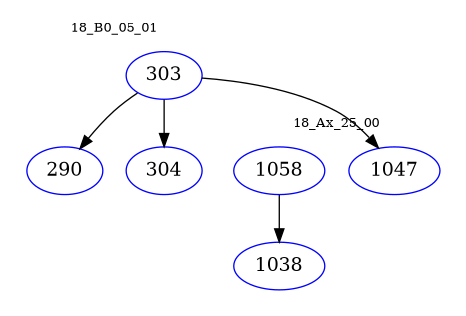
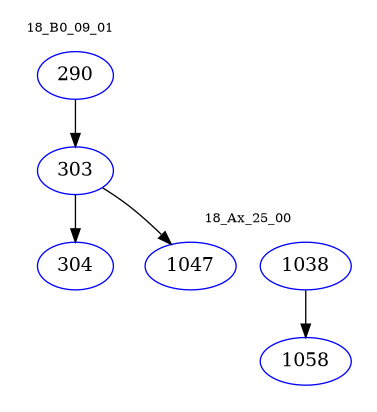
(114, 28) -> (70, 28)
(111, 114) -> (75, 117)
(279, 212) -> (306, 307)
